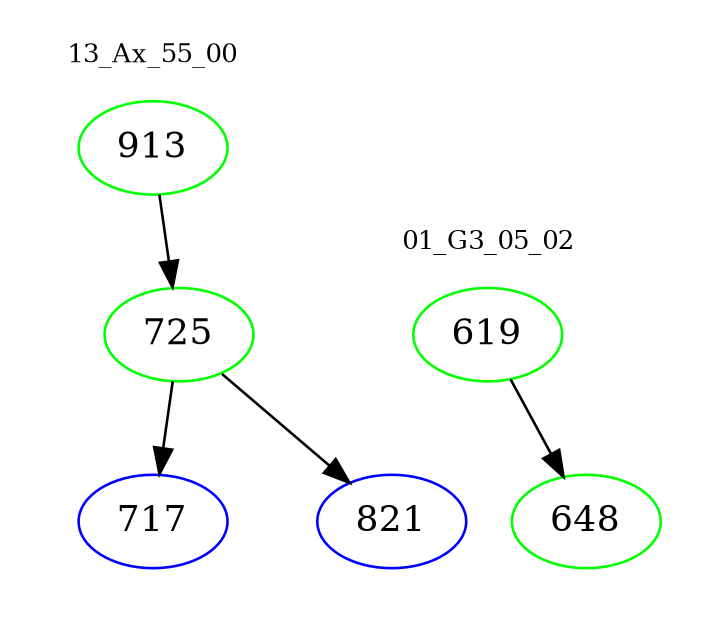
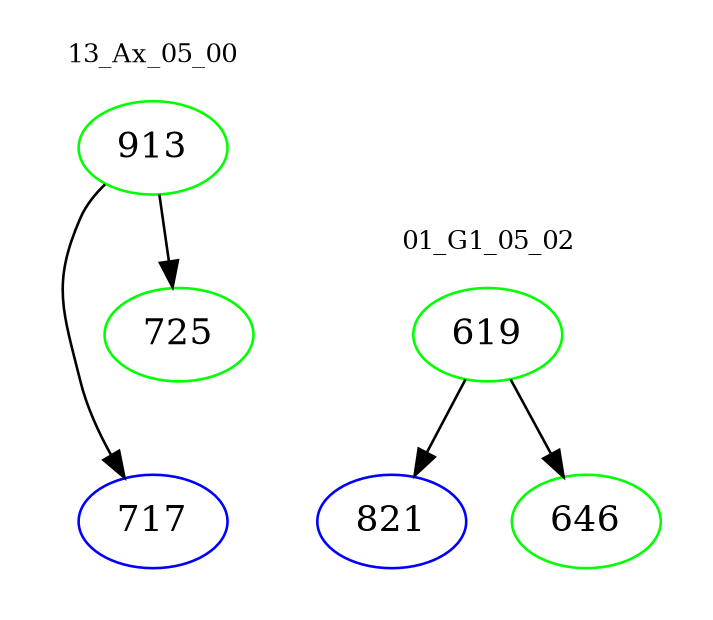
(153, 56) -> (153, 56)
(489, 243) -> (489, 243)
(257, 404) -> (446, 416)
(168, 415) -> (65, 318)
(586, 521) -> (586, 521)
